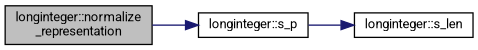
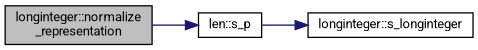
(253, 25) -> (230, 25)
(414, 25) -> (391, 25)
